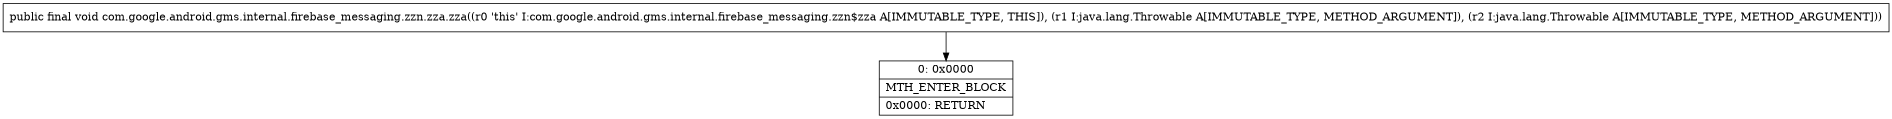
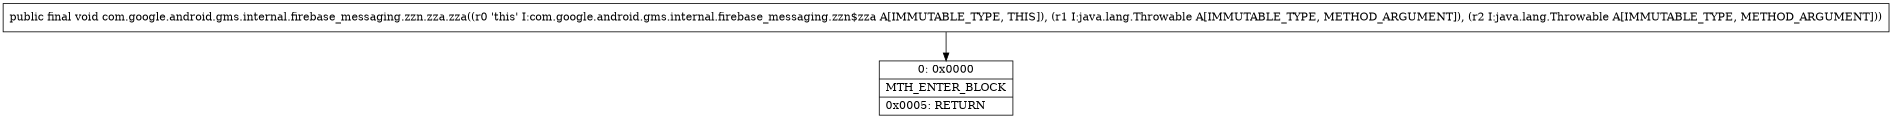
(941, 106) -> (941, 106)
